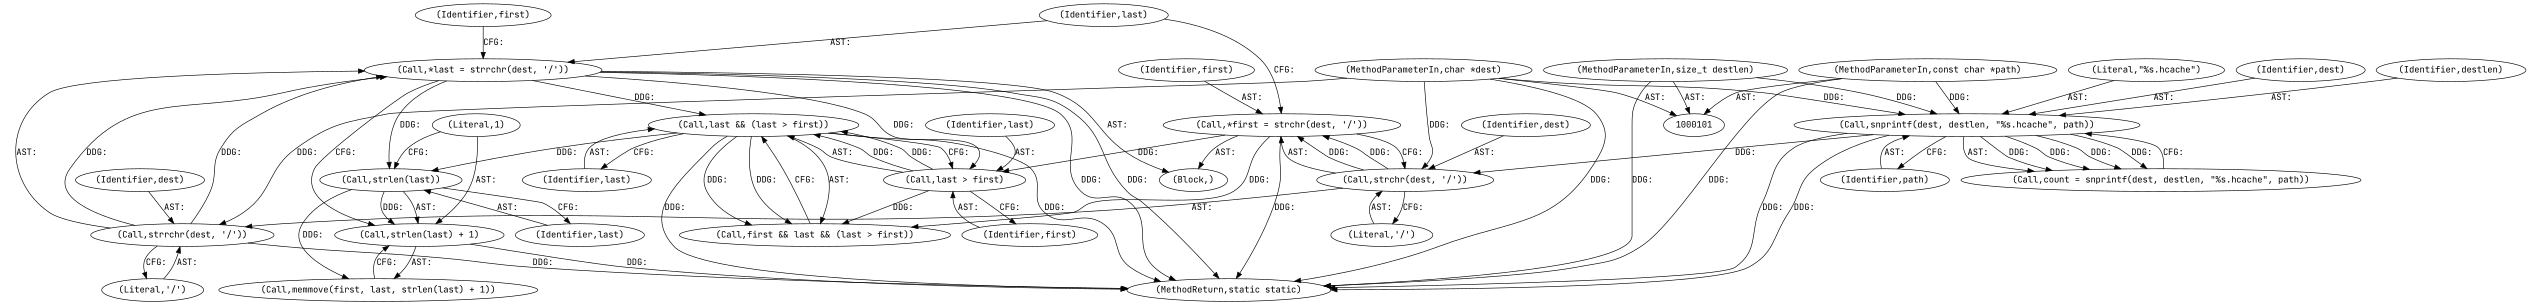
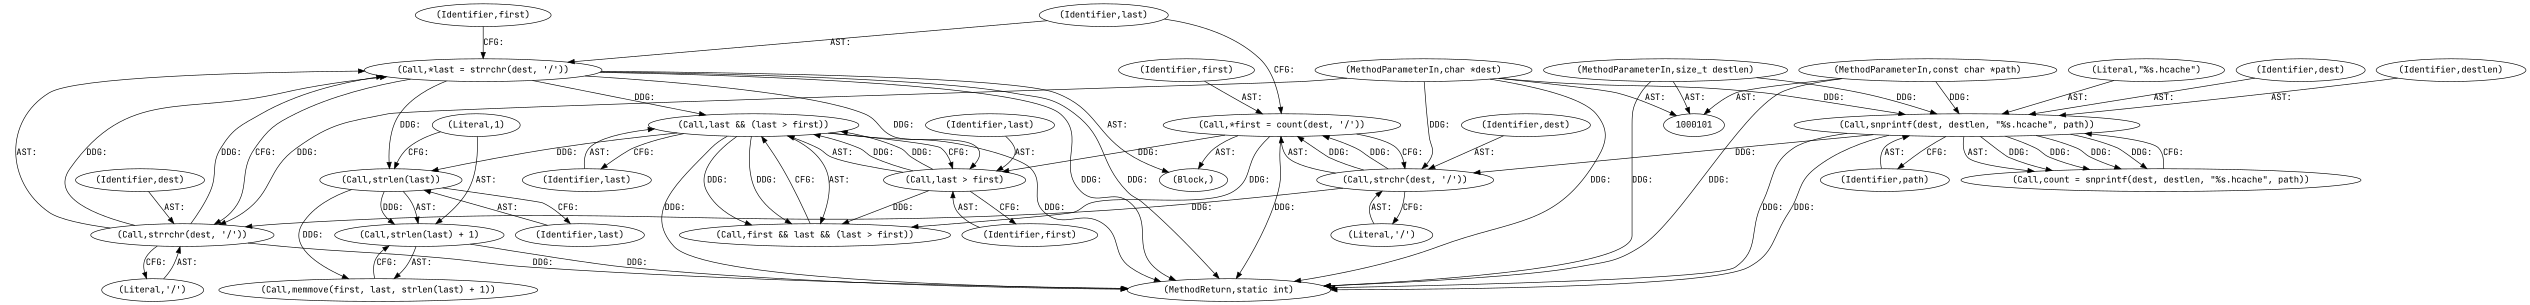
(1282, 125) -> (1282, 125)
(338, 146) -> (288, 118)
(1205, 208) -> (1205, 208)
(1229, 290) -> (1229, 290)
